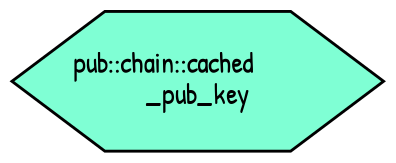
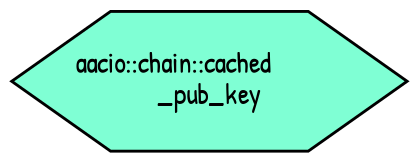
(198, 81) -> (209, 81)
